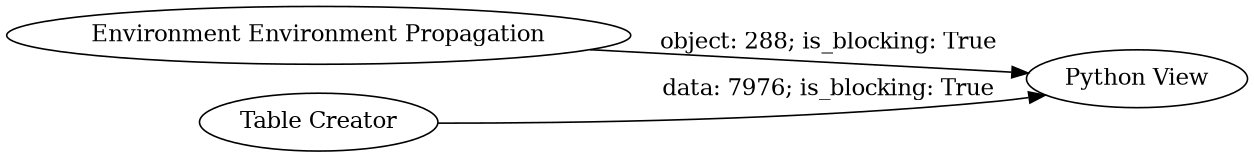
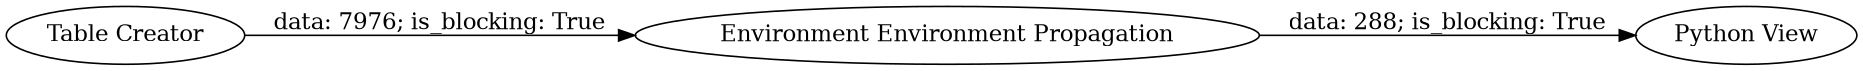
(829, 43) -> (1448, 23)
(734, 118) -> (432, 35)
